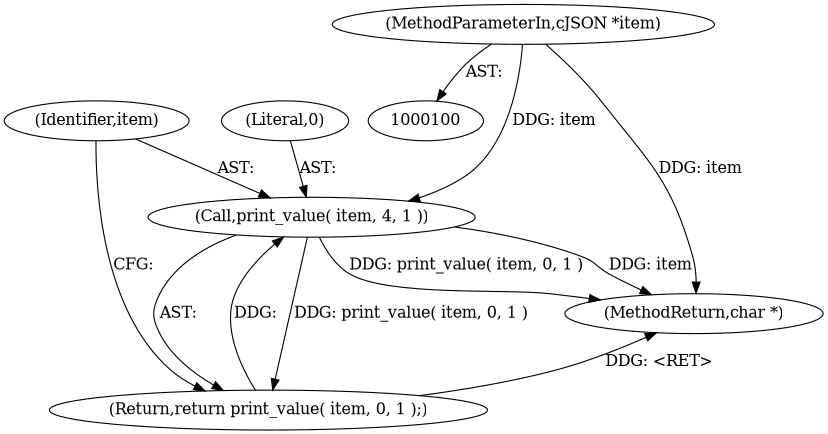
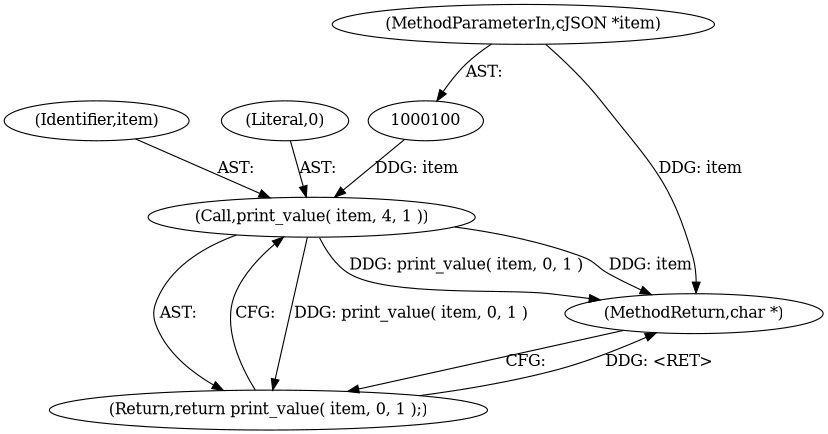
(497, 140) -> (374, 165)
(115, 278) -> (491, 360)
(258, 314) -> (258, 314)
